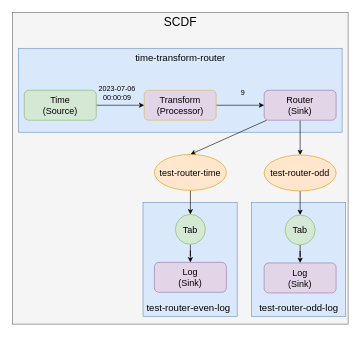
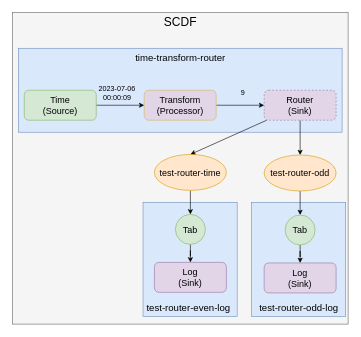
(300, 105) -> (300, 105)
